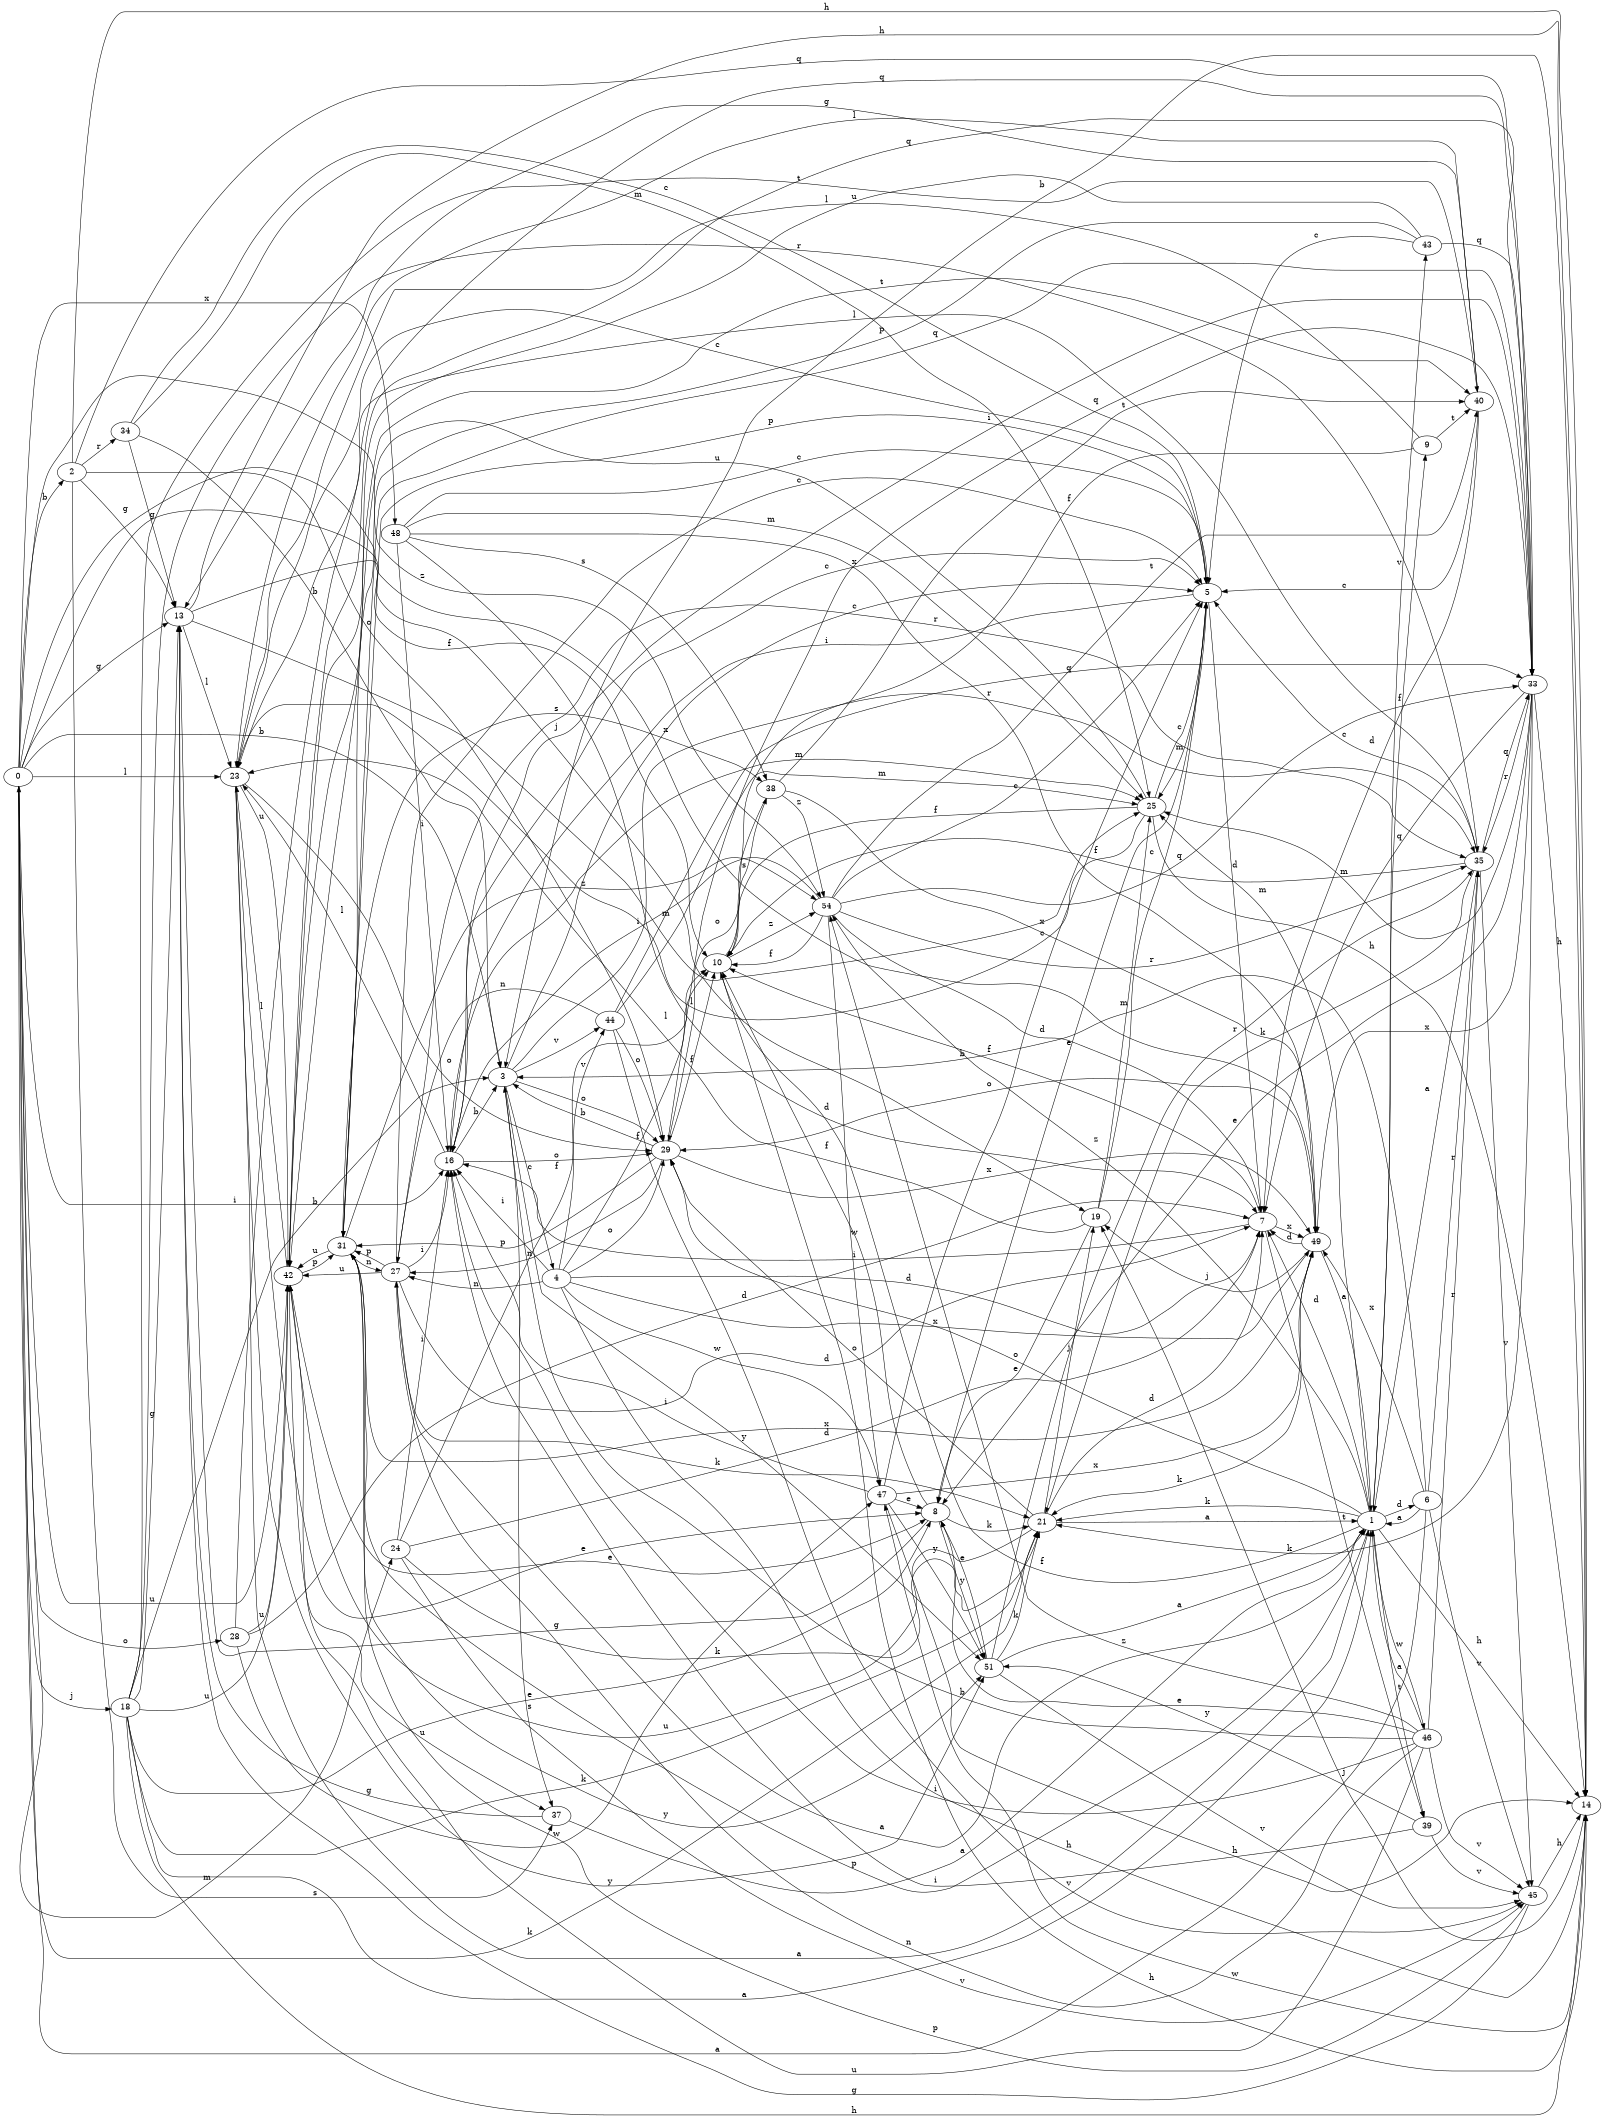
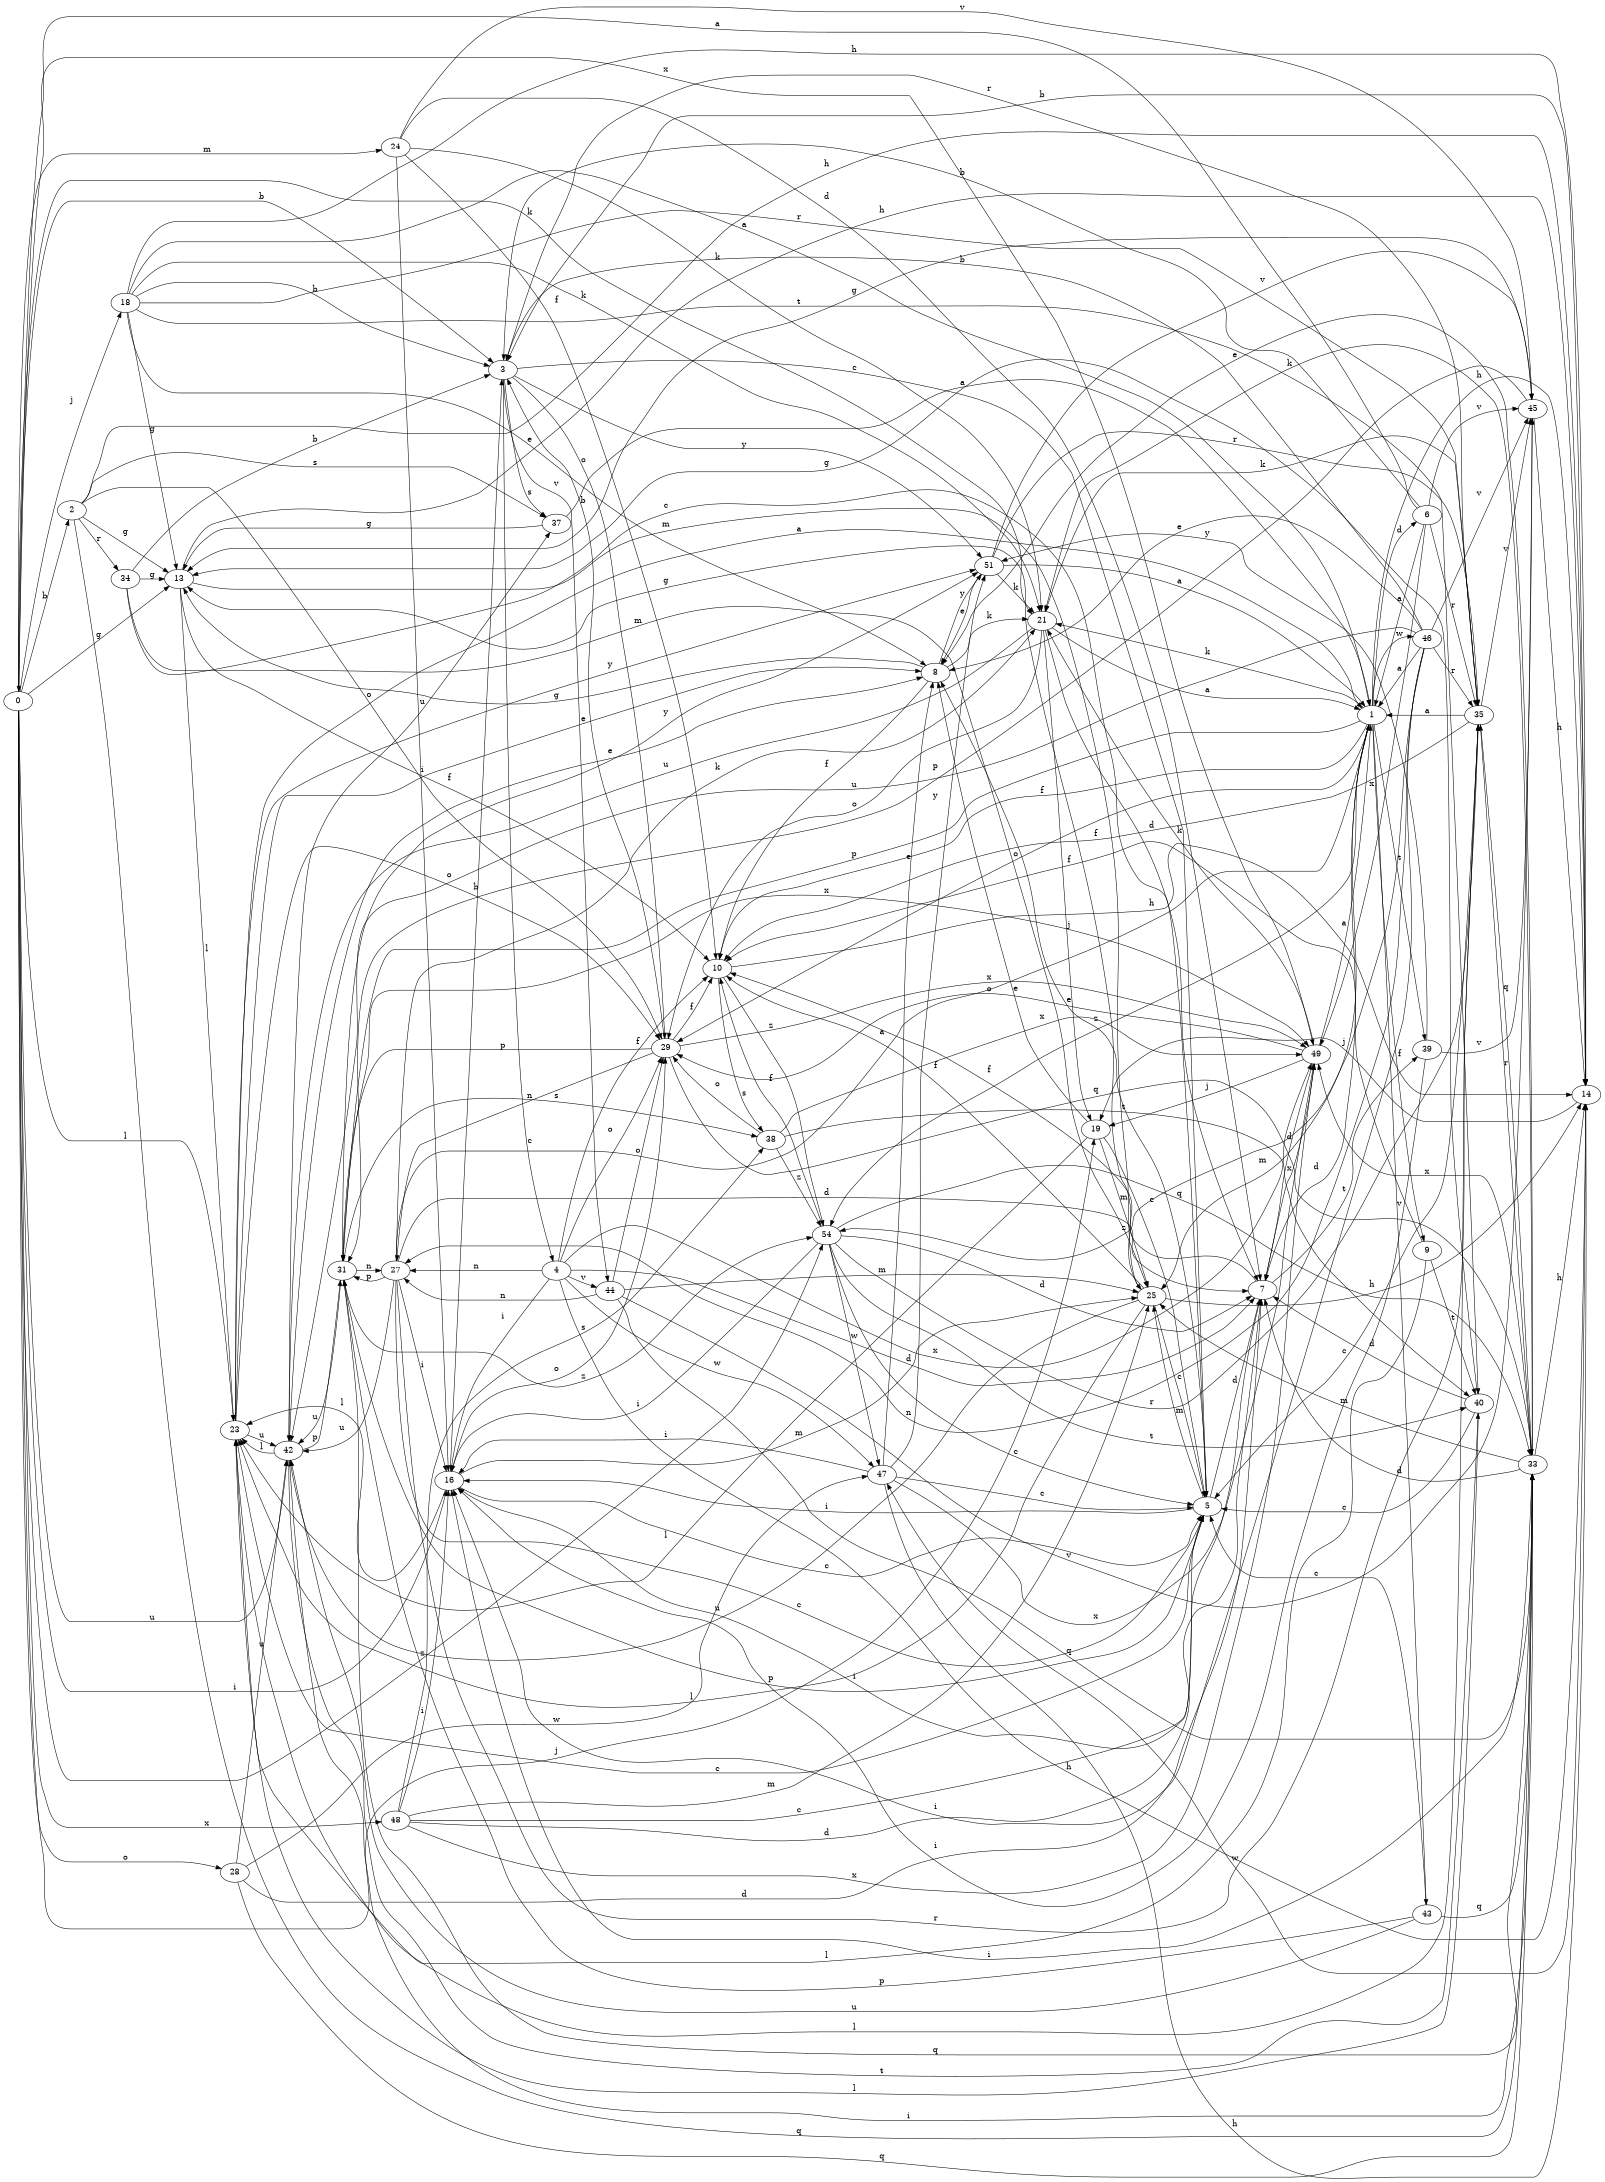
(909, 142) -> (909, 2116)
none -> (961, 546)
(1400, 837) -> (1400, 1471)
(259, 1642) -> none
